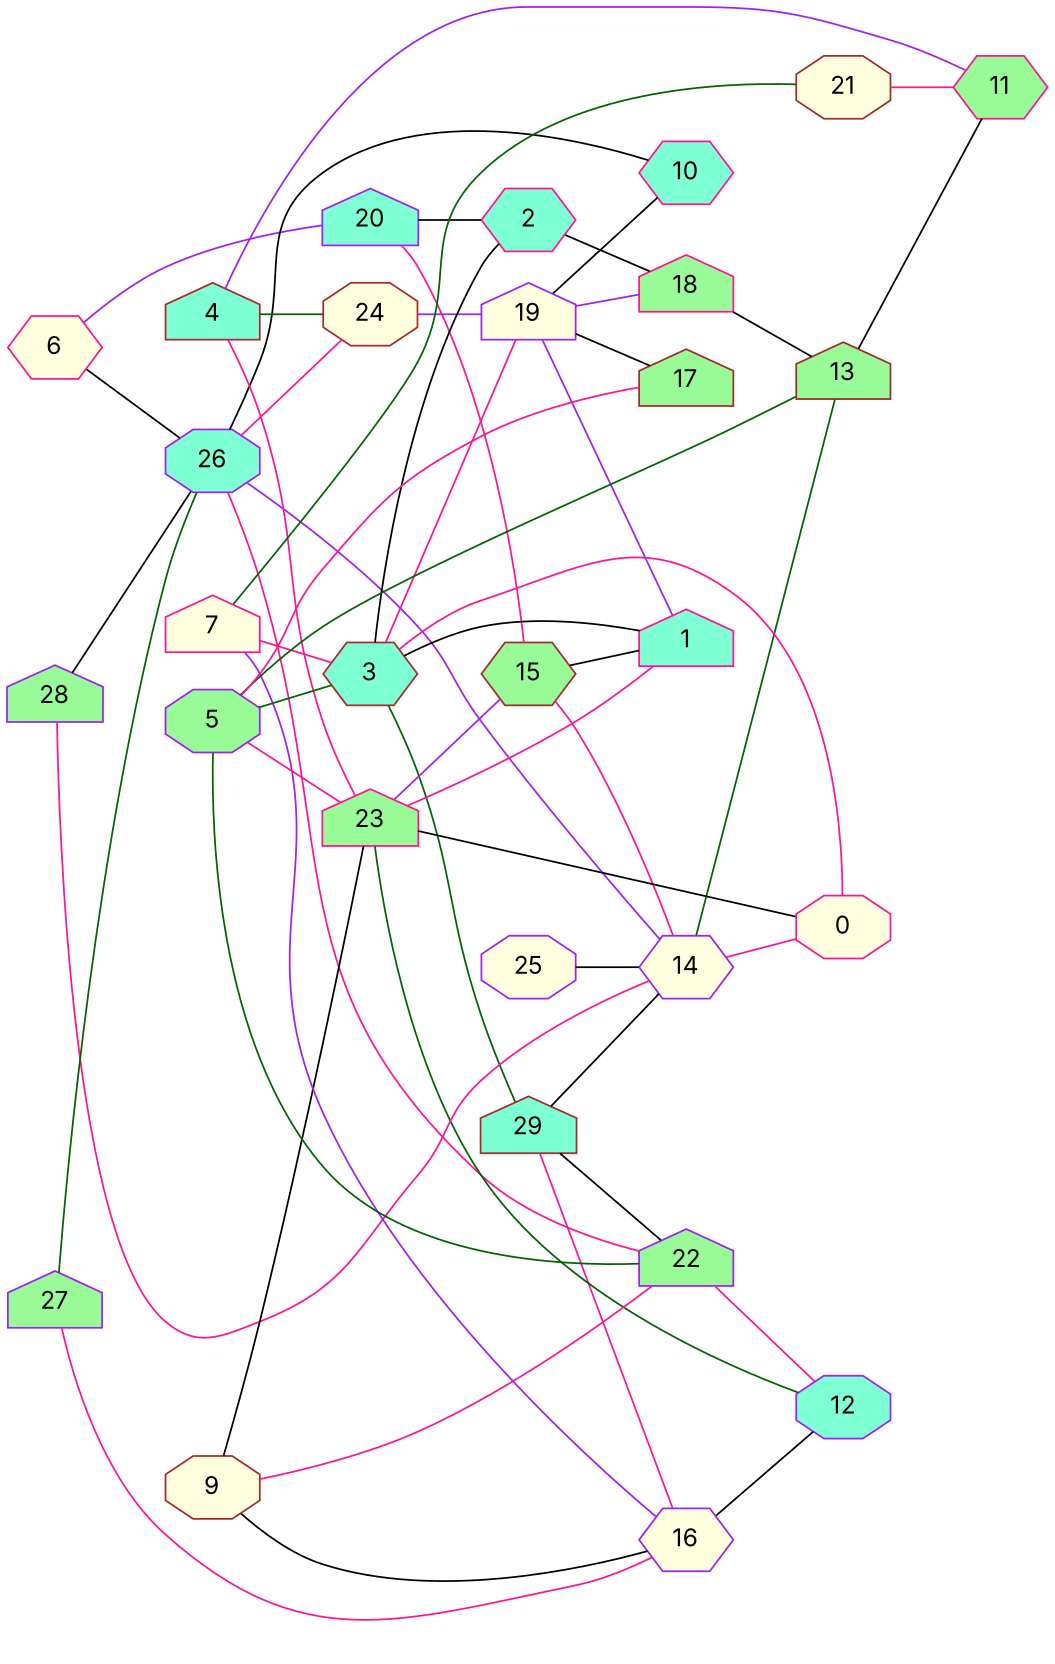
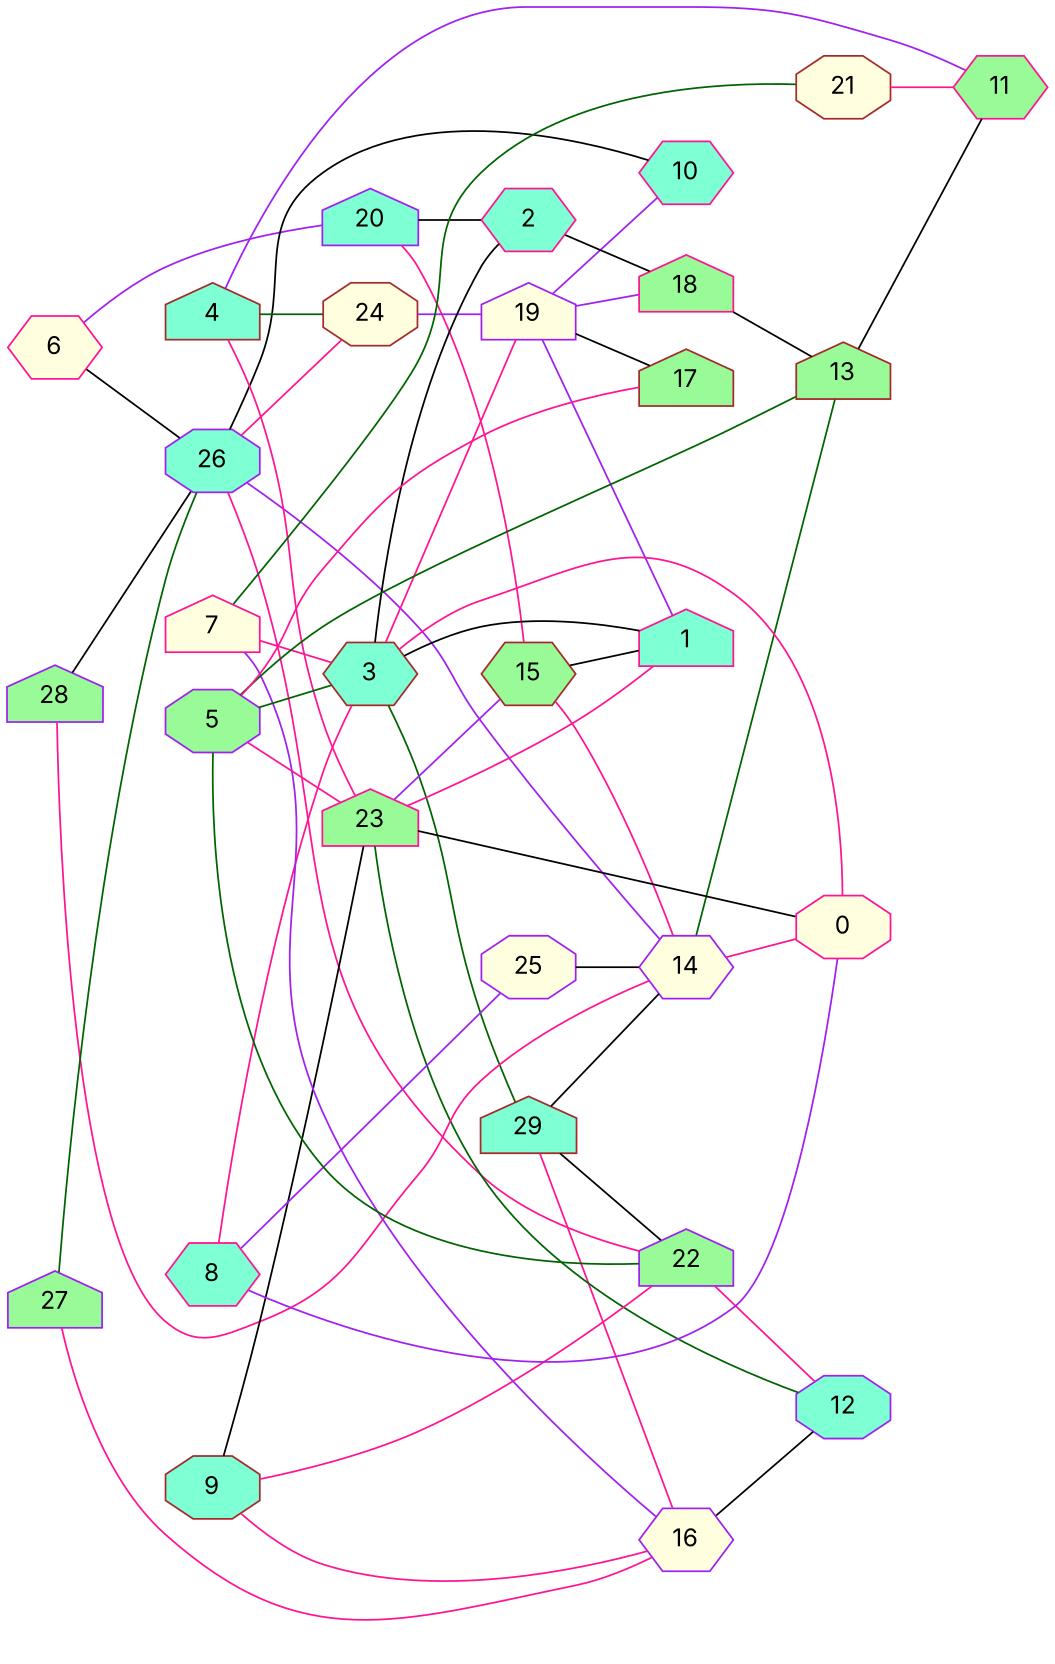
(610, 241) -> (610, 241)
none -> (213, 1274)
(213, 1487) -> (213, 1487)
(437, 1581) -> (437, 1581)
